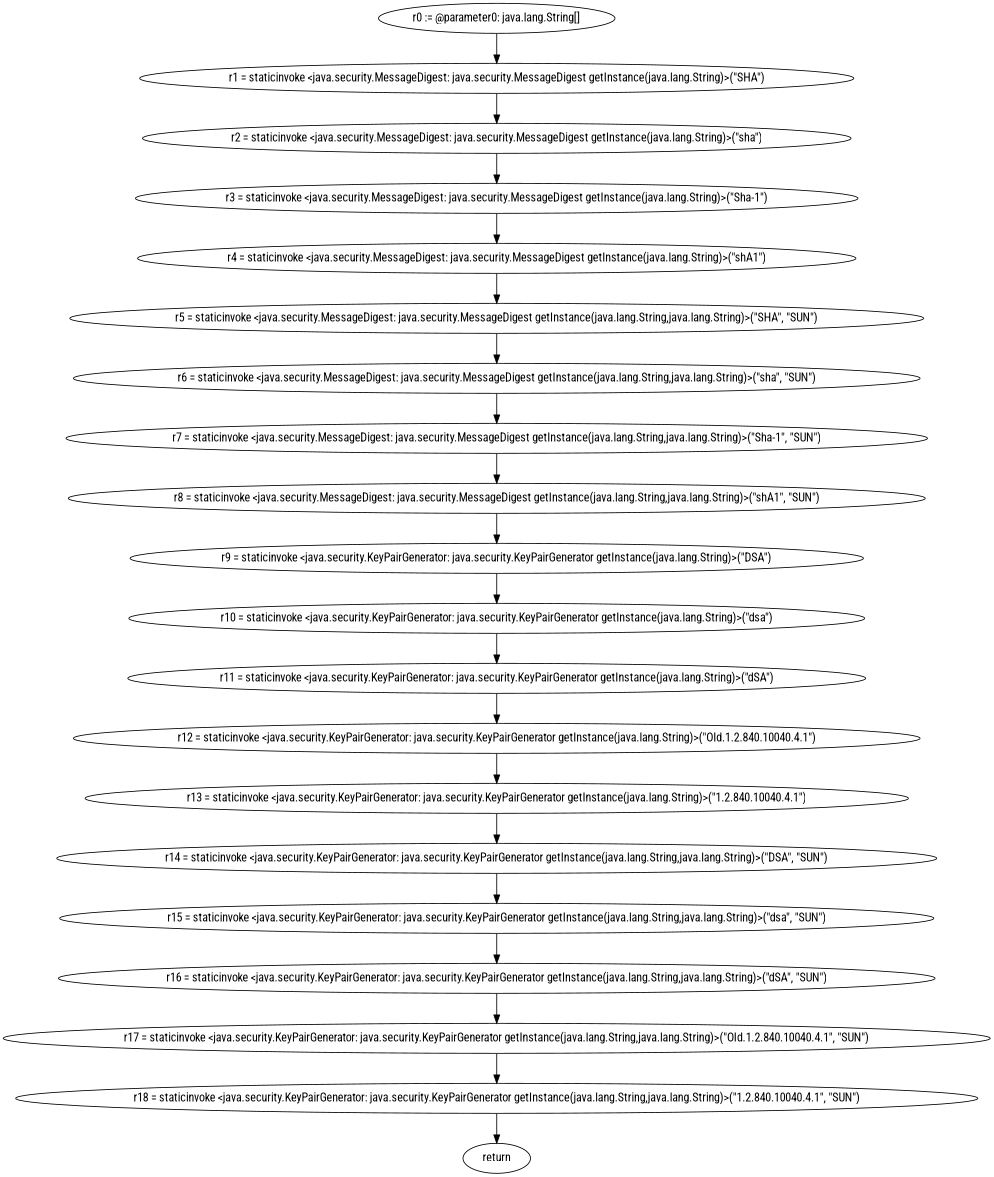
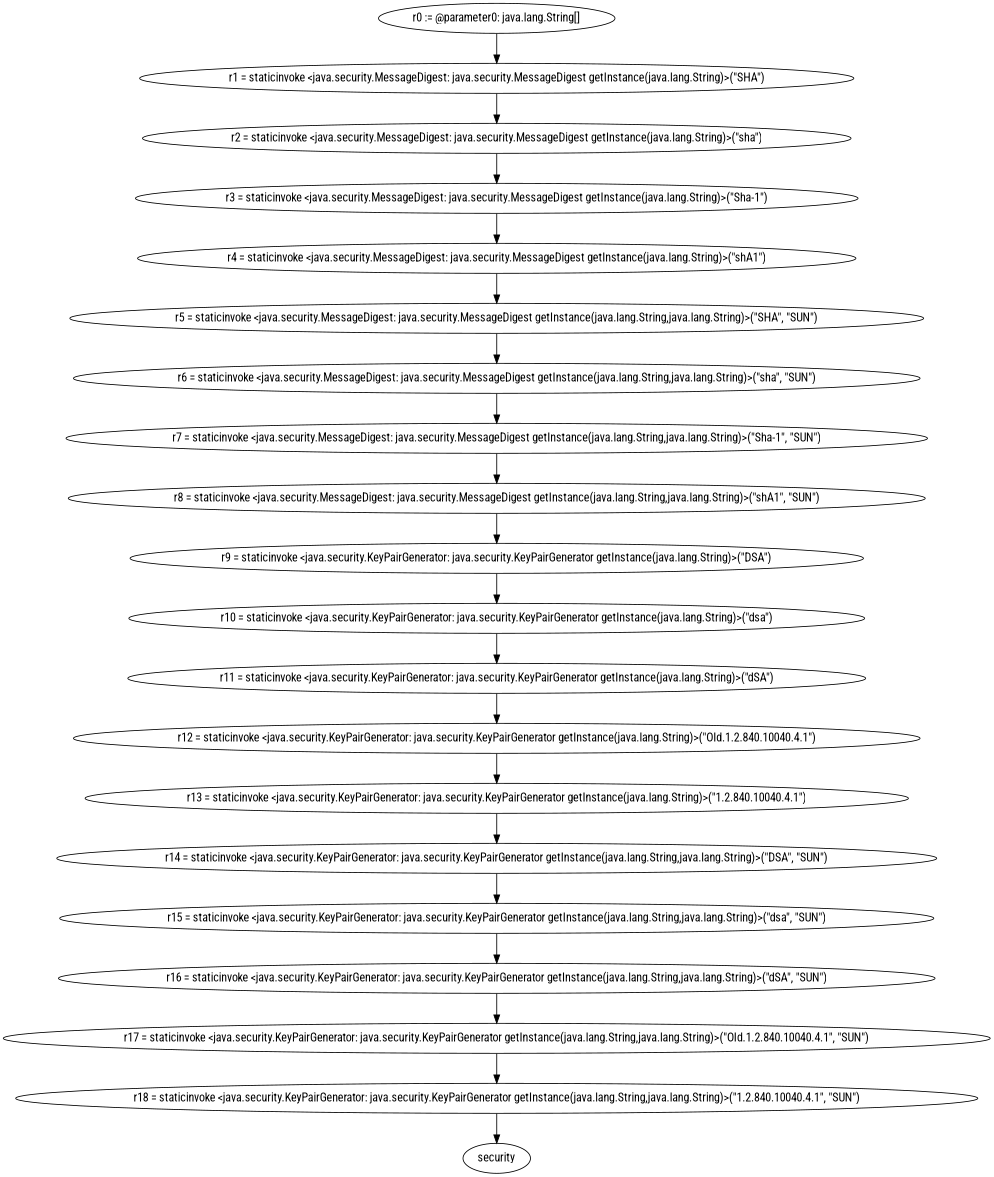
(497, 1158) -> (497, 1158)
